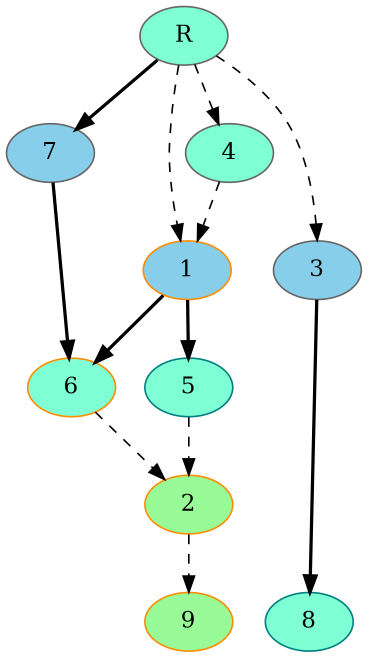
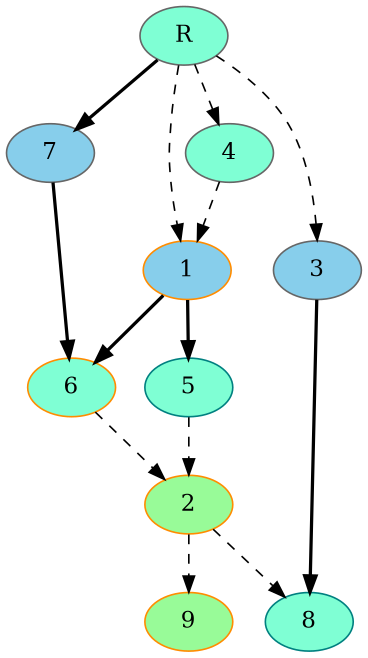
none -> (243, 558)
